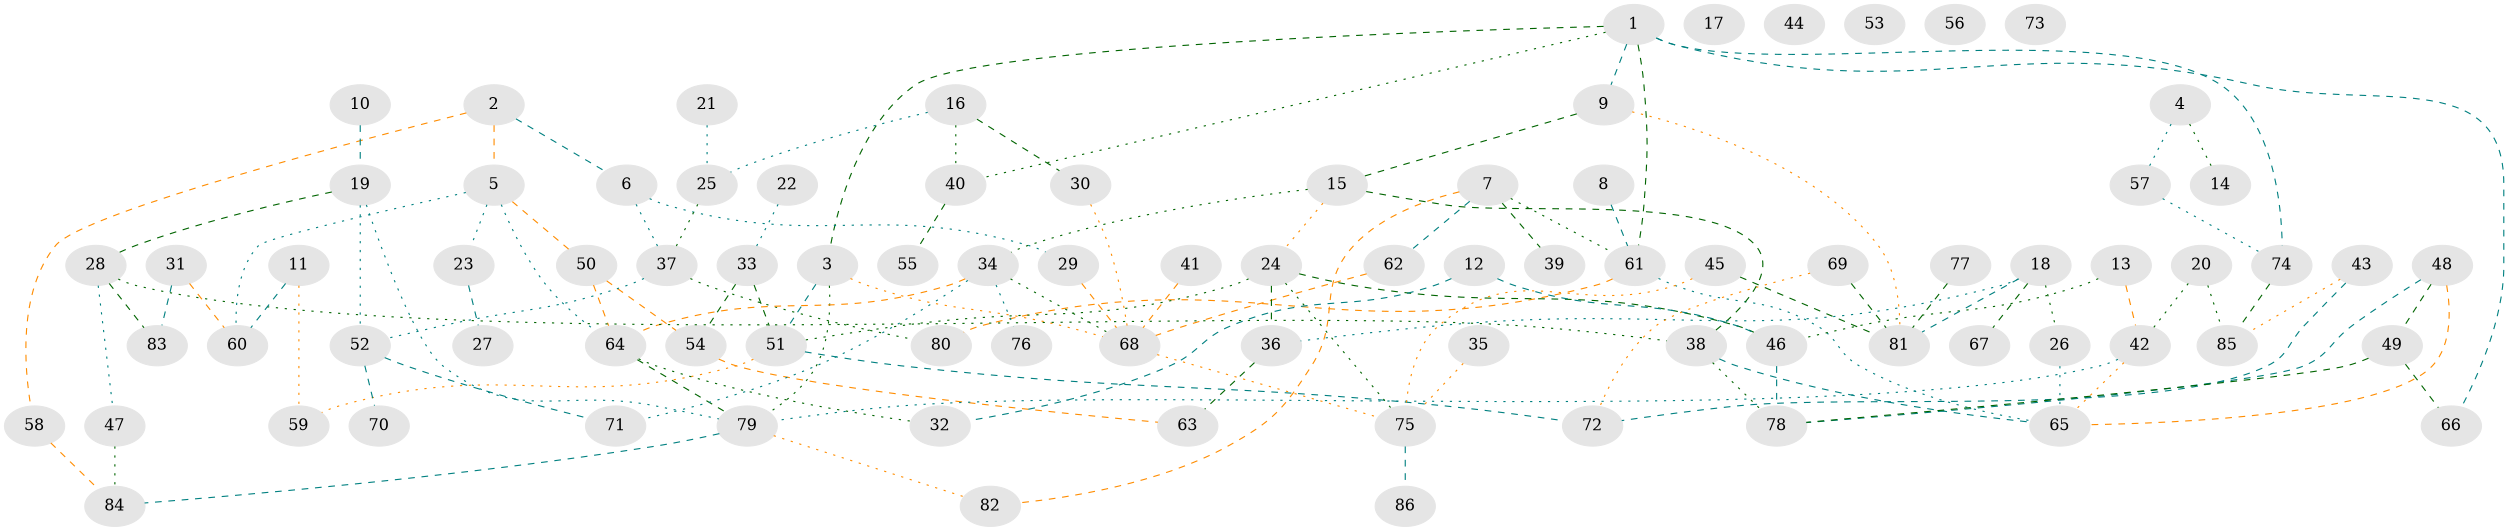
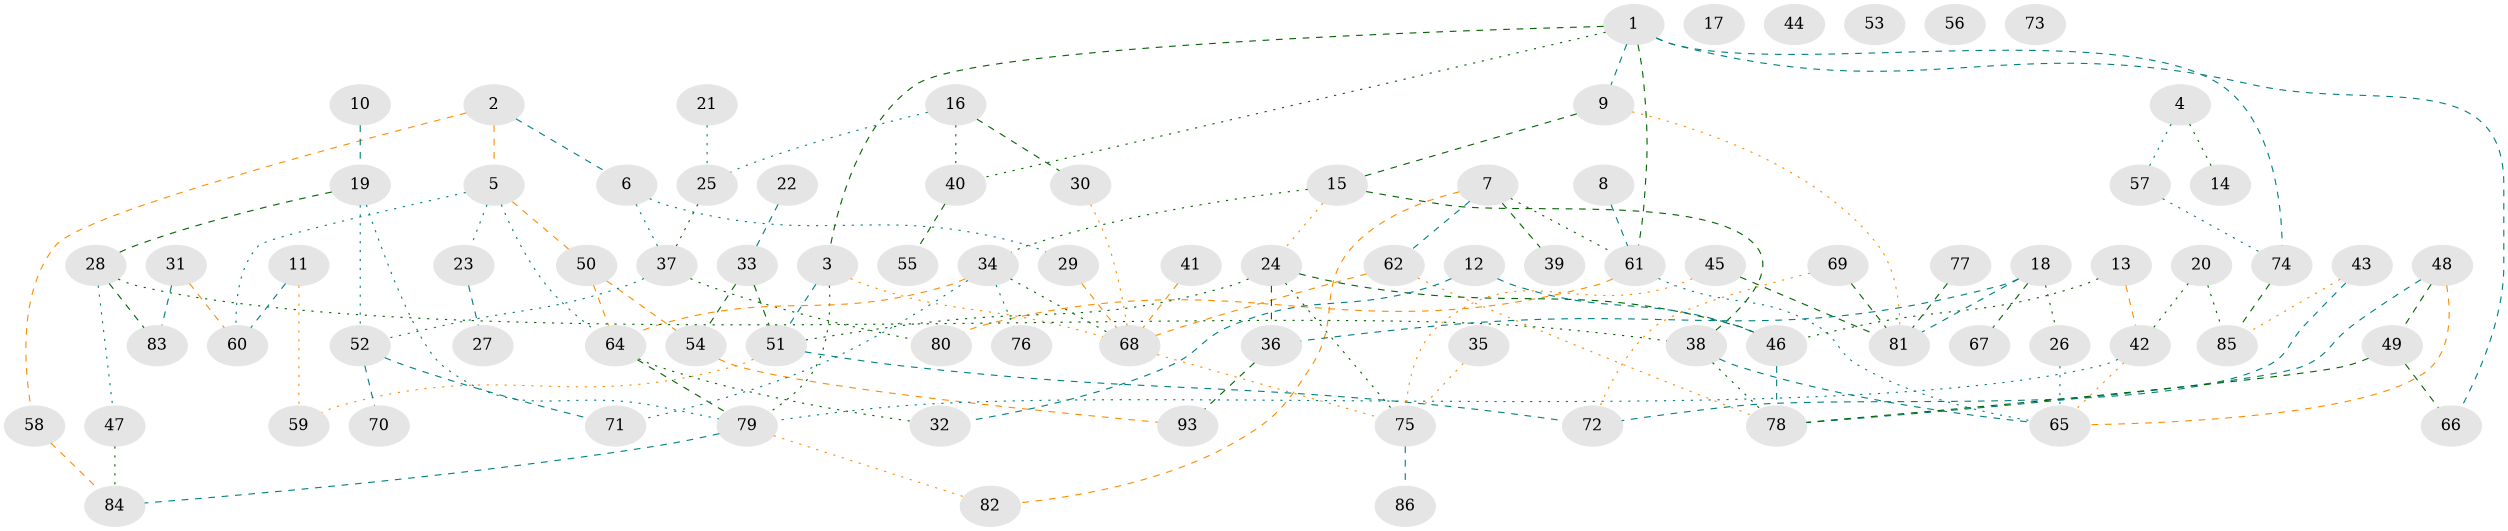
(765, 231) -> (765, 231)
(1643, 319) -> (1643, 319)
none -> (1584, 348)
(1188, 426) -> (1188, 426)
